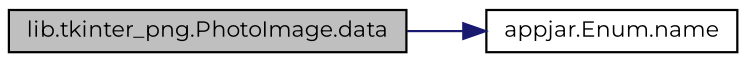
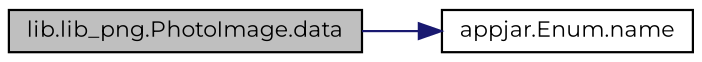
(208, 31) -> (185, 31)
